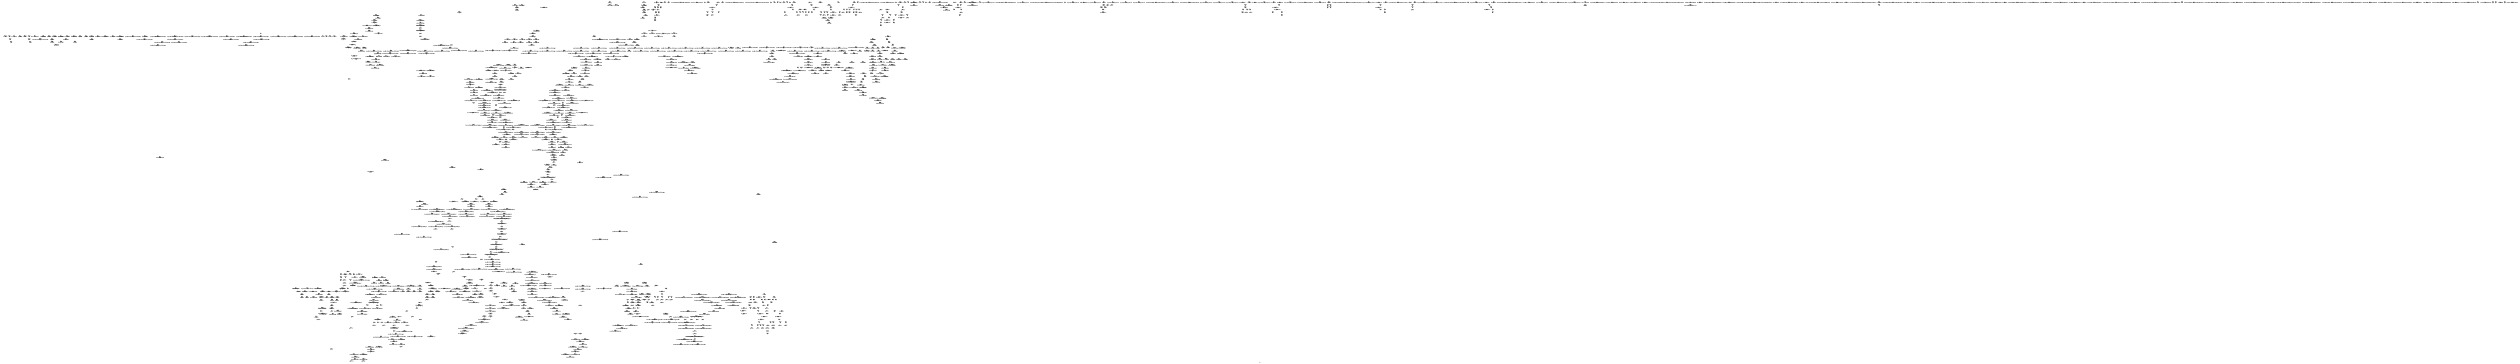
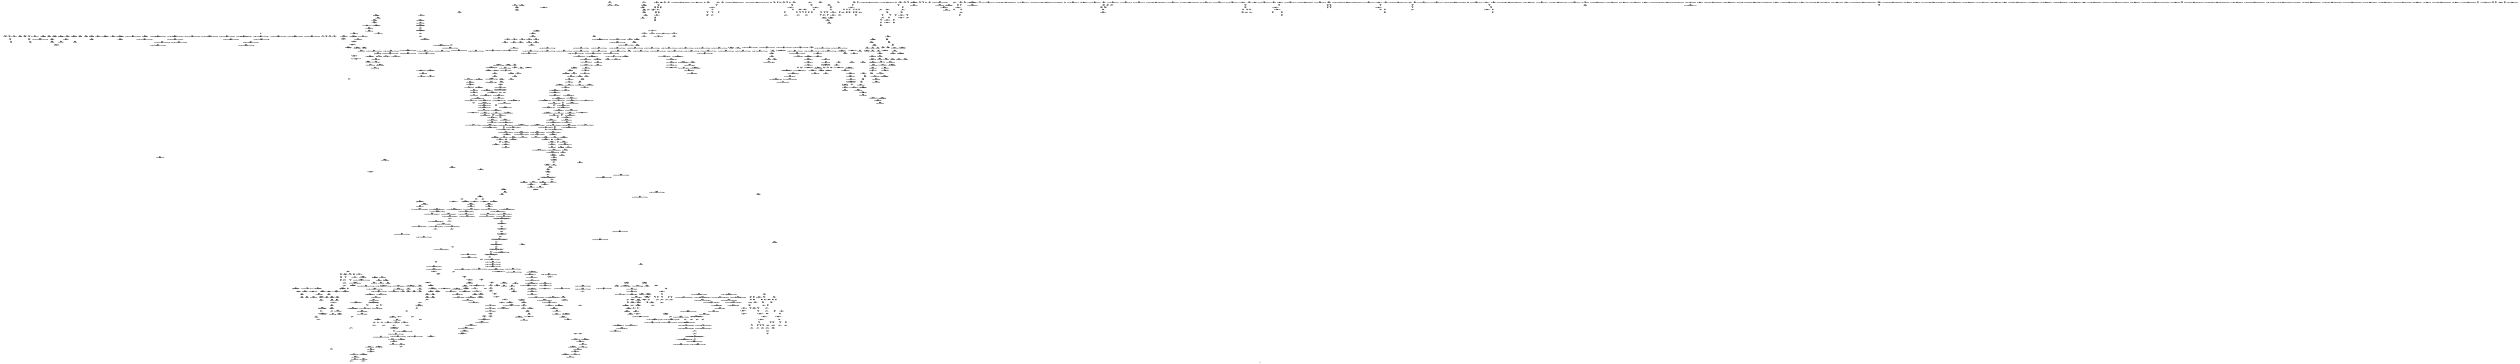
(856, 48) -> none
